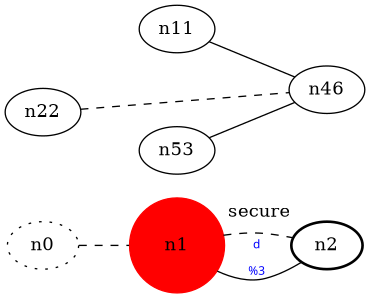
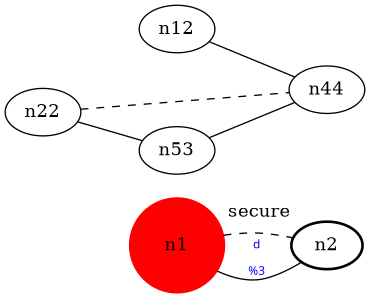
(177, 29) -> (177, 29)
(327, 90) -> (327, 90)
none -> (110, 131)
(43, 245) -> none
